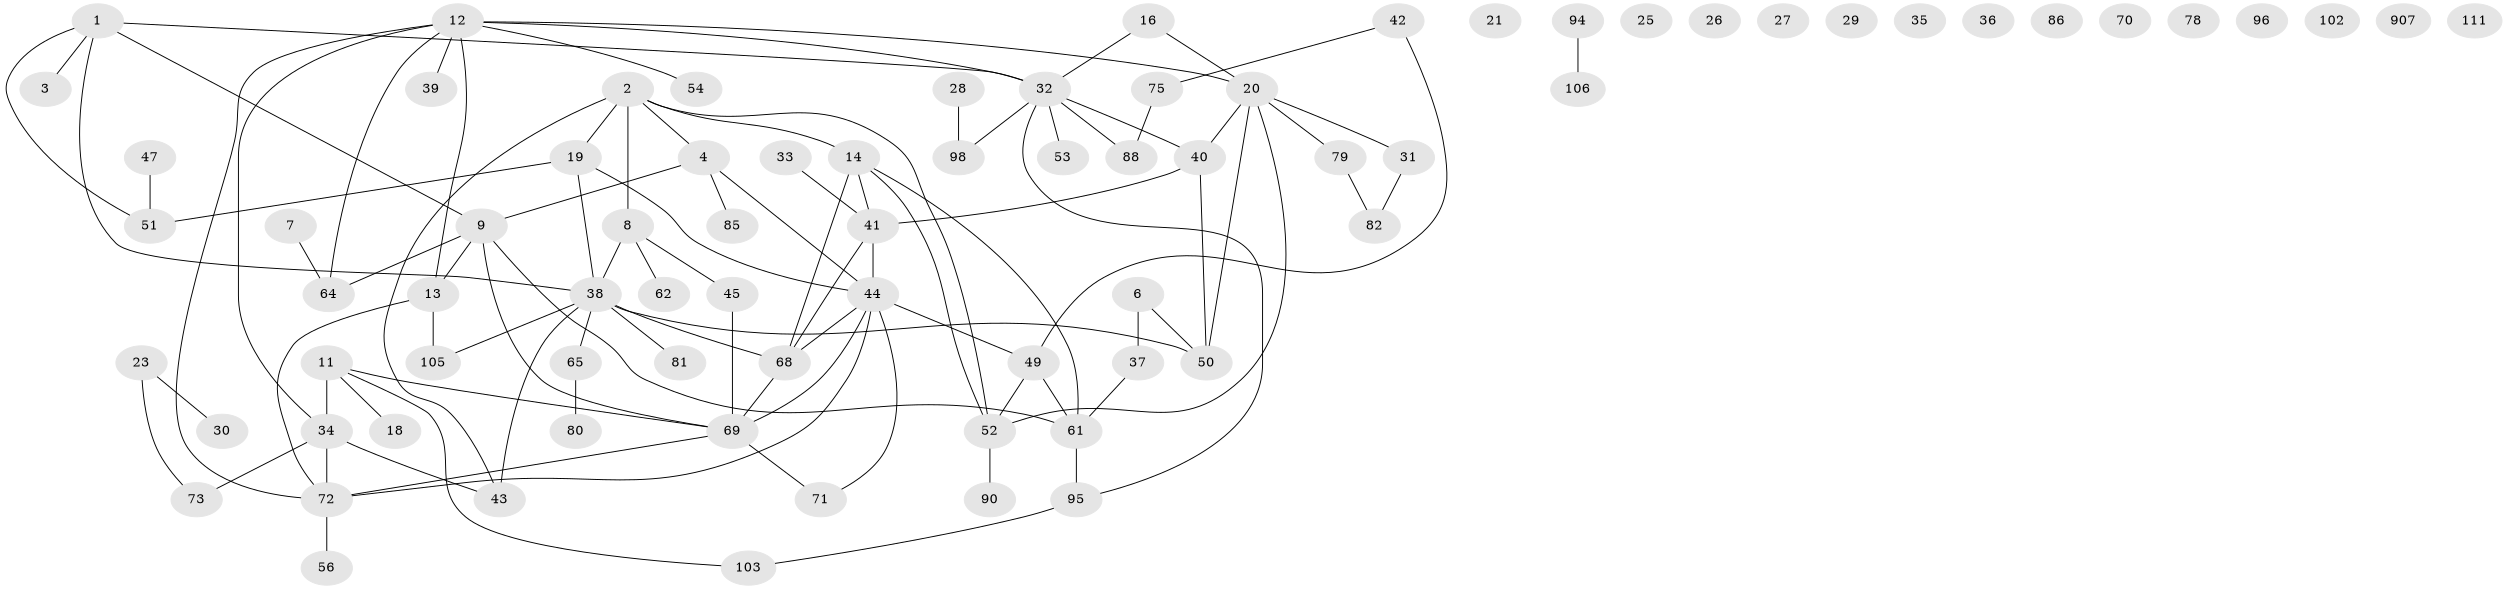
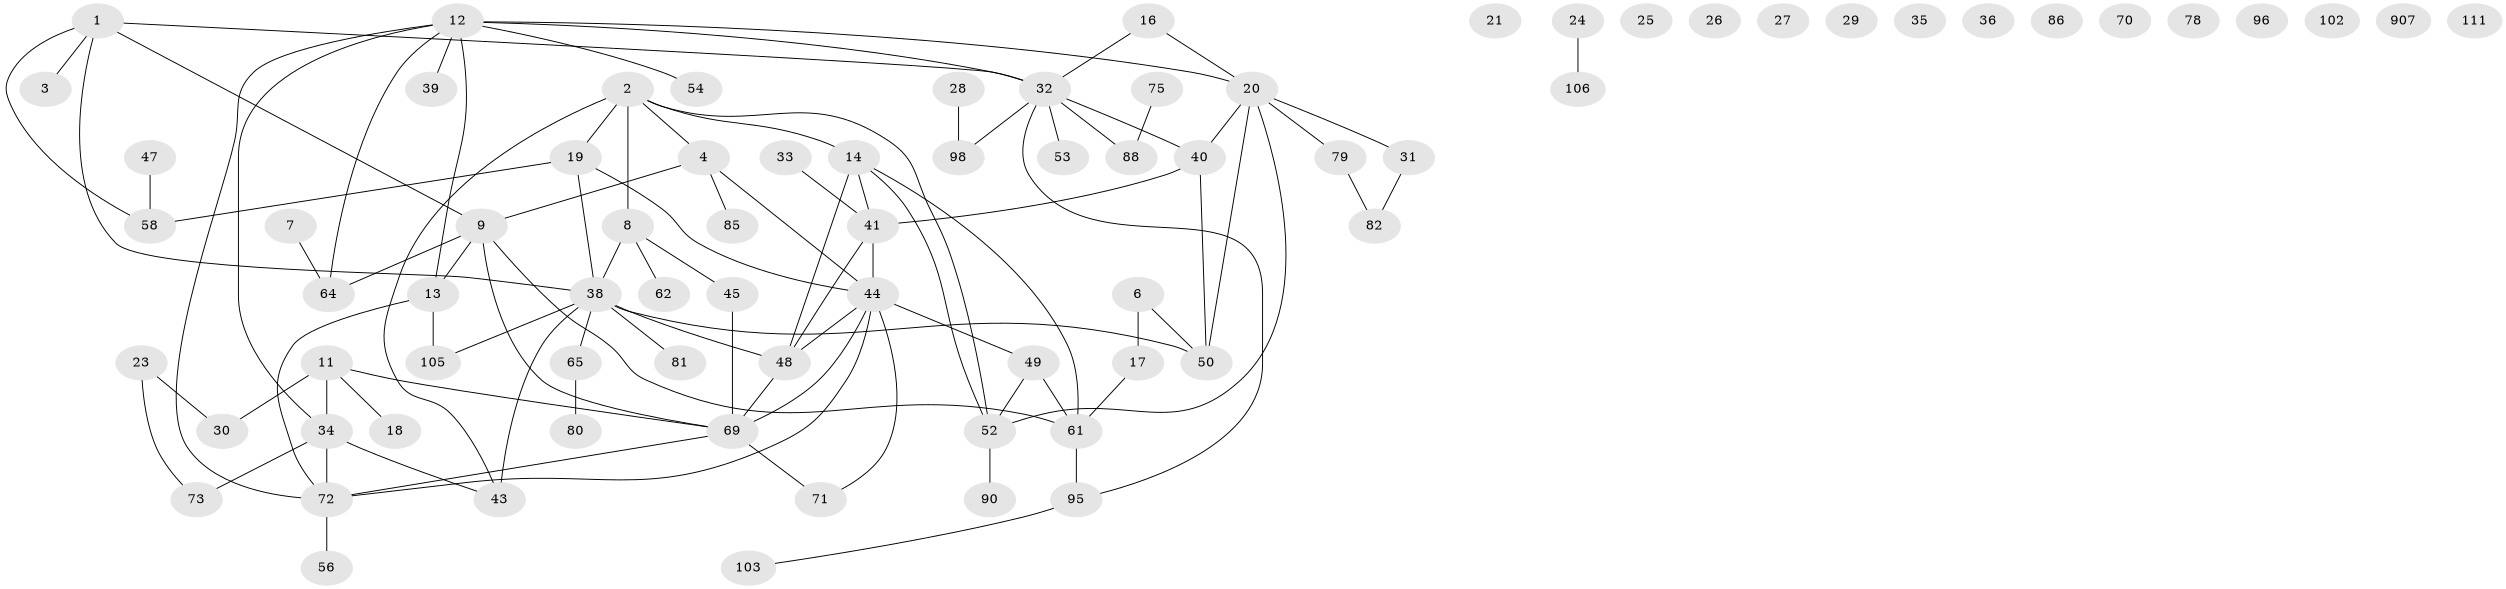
(1398, 21) -> none
(1578, 21) -> (1578, 21)
(150, 226) -> (150, 226)
(785, 363) -> (785, 363)
(1138, 363) -> (1138, 363)
(492, 530) -> (271, 399)
